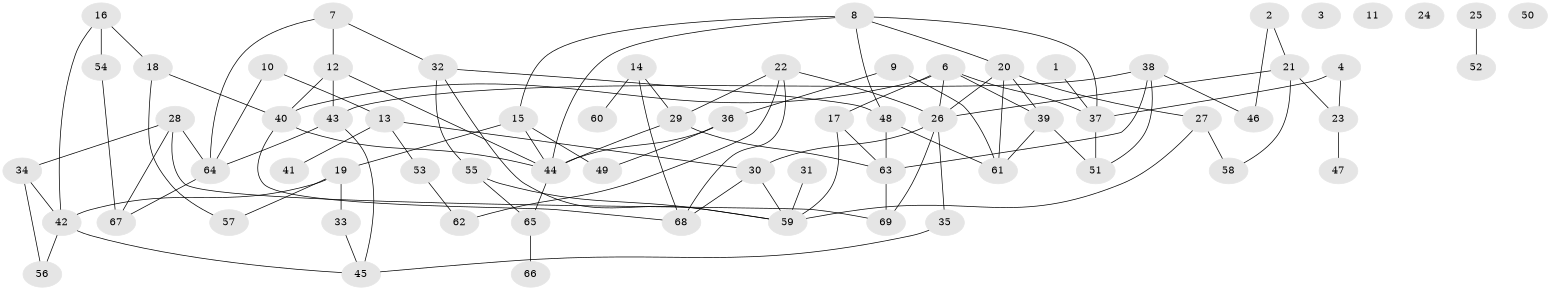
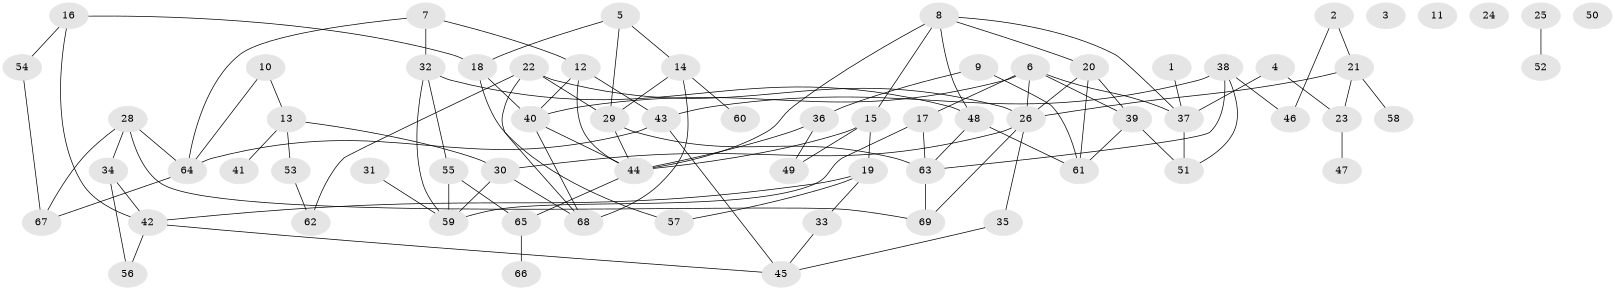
none -> (620, 16)
(1202, 119) -> none
